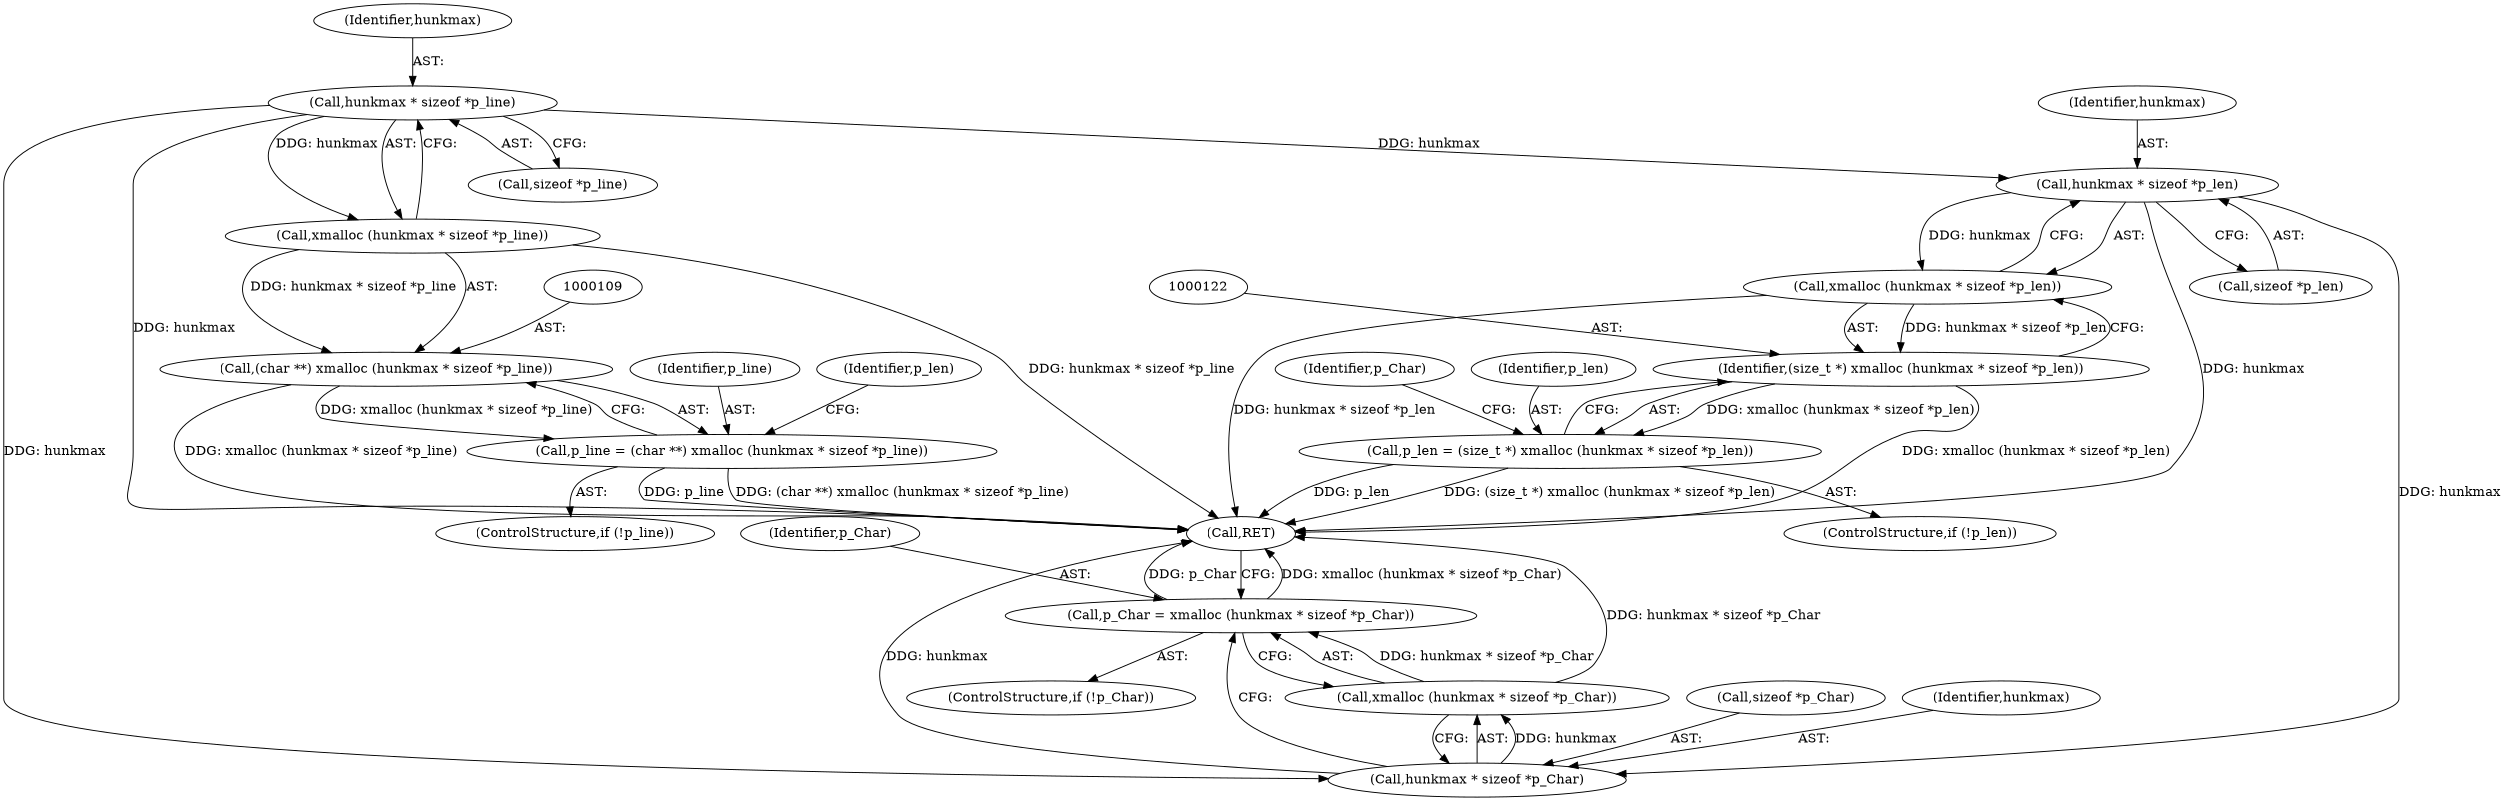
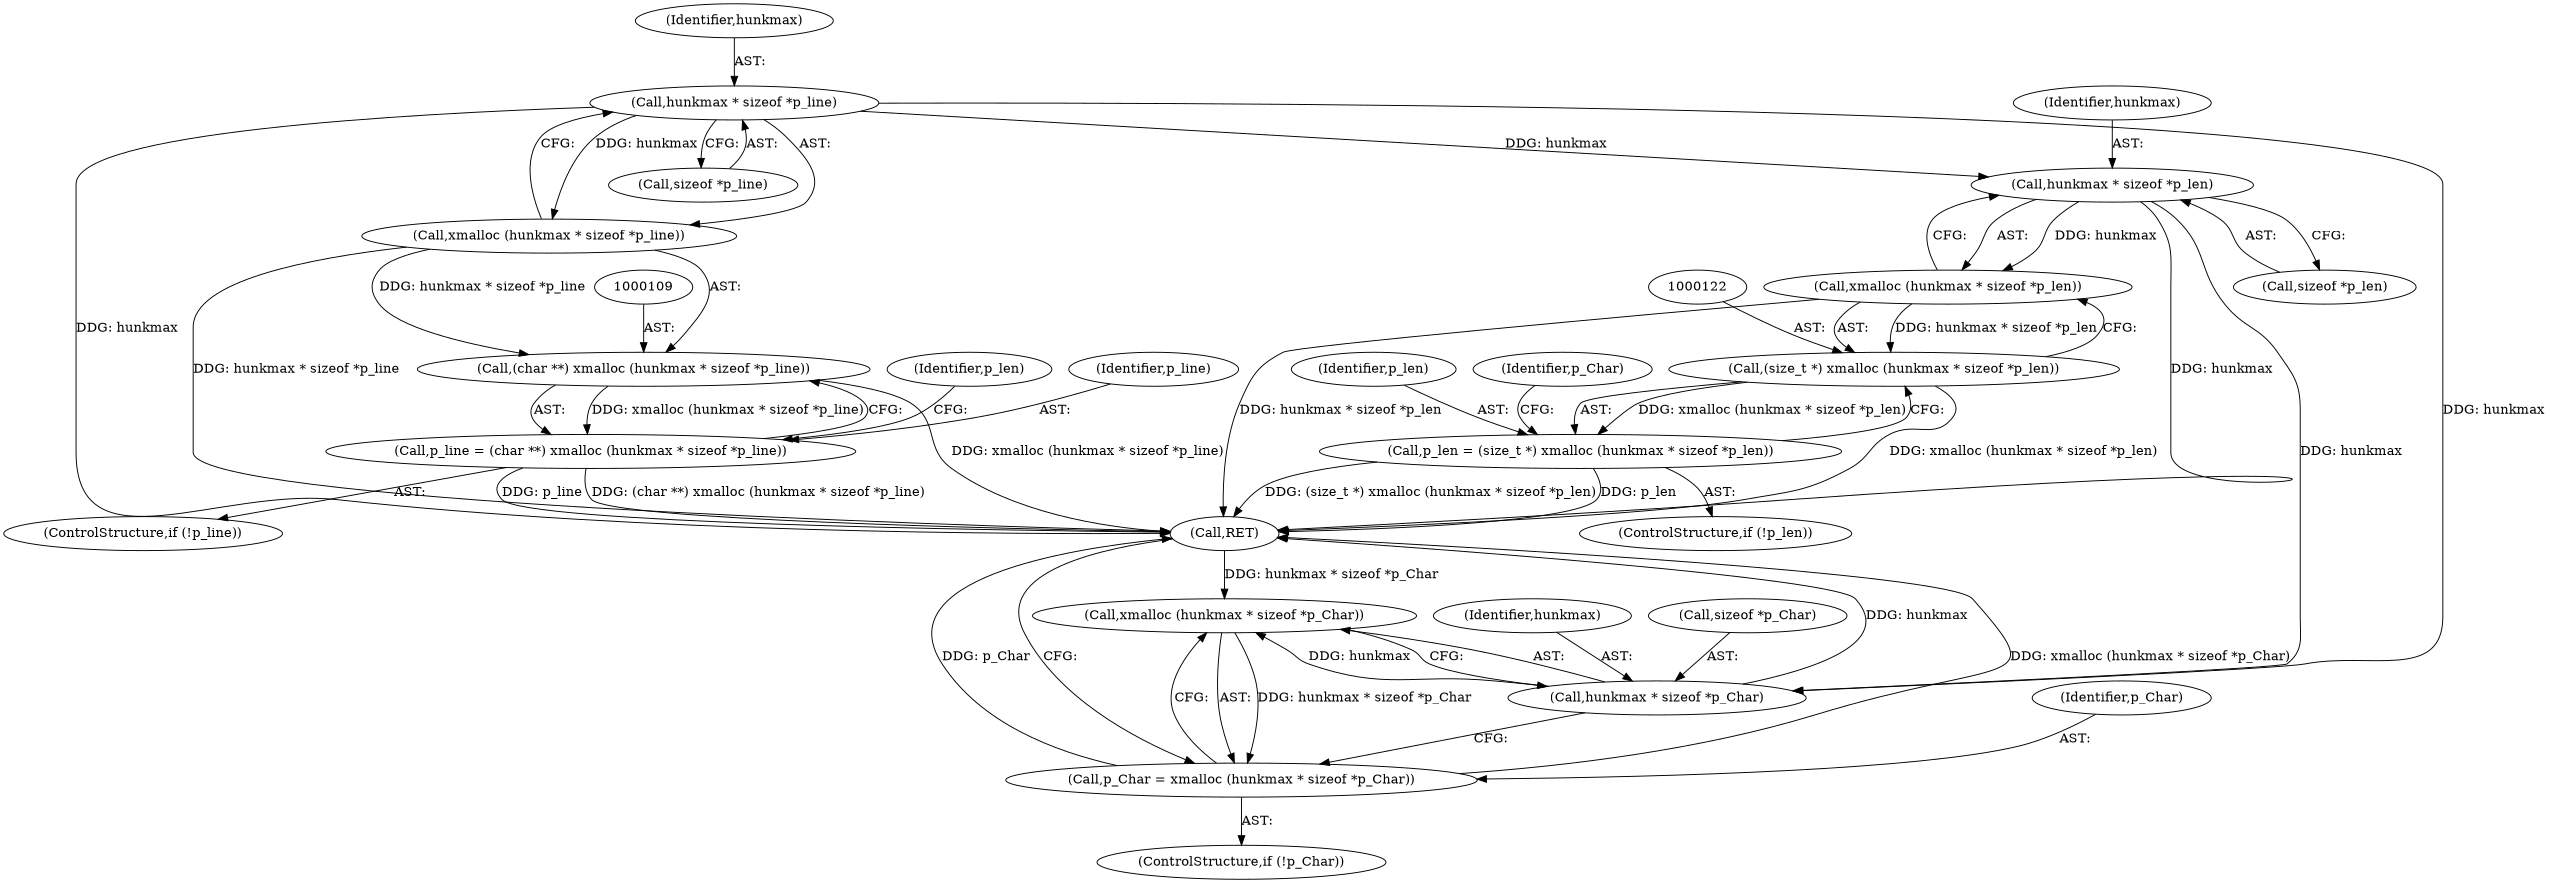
(1901, 369) -> (1894, 369)
(1514, 555) -> (1224, 570)
